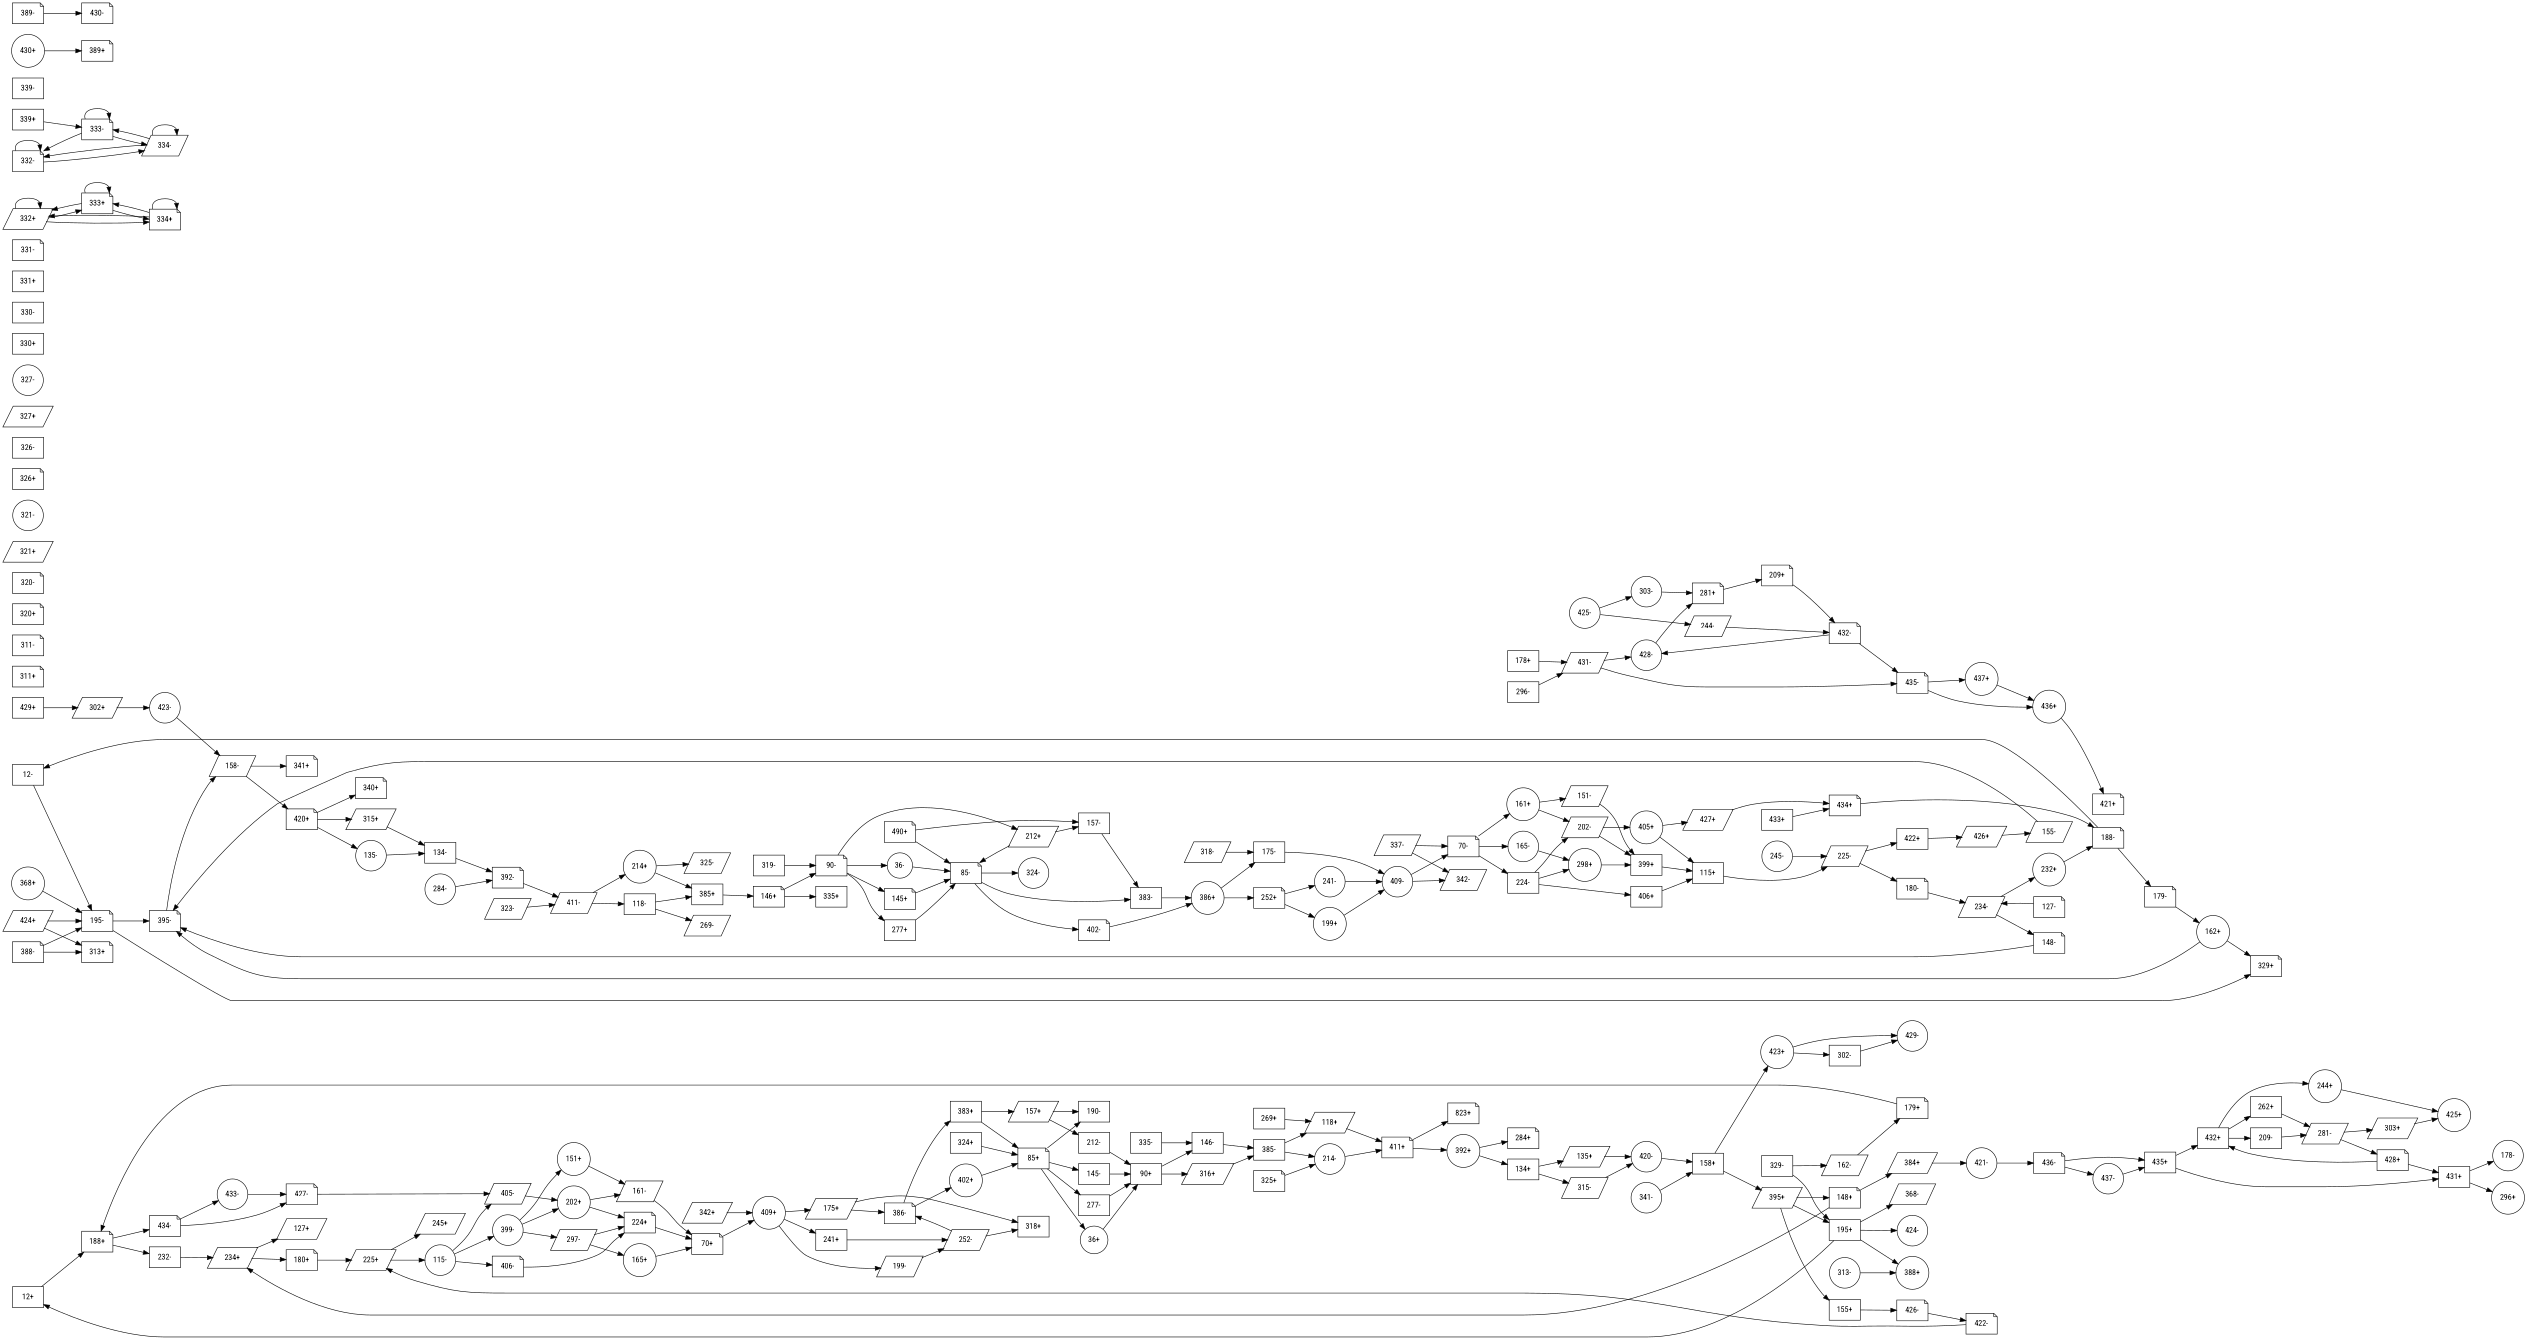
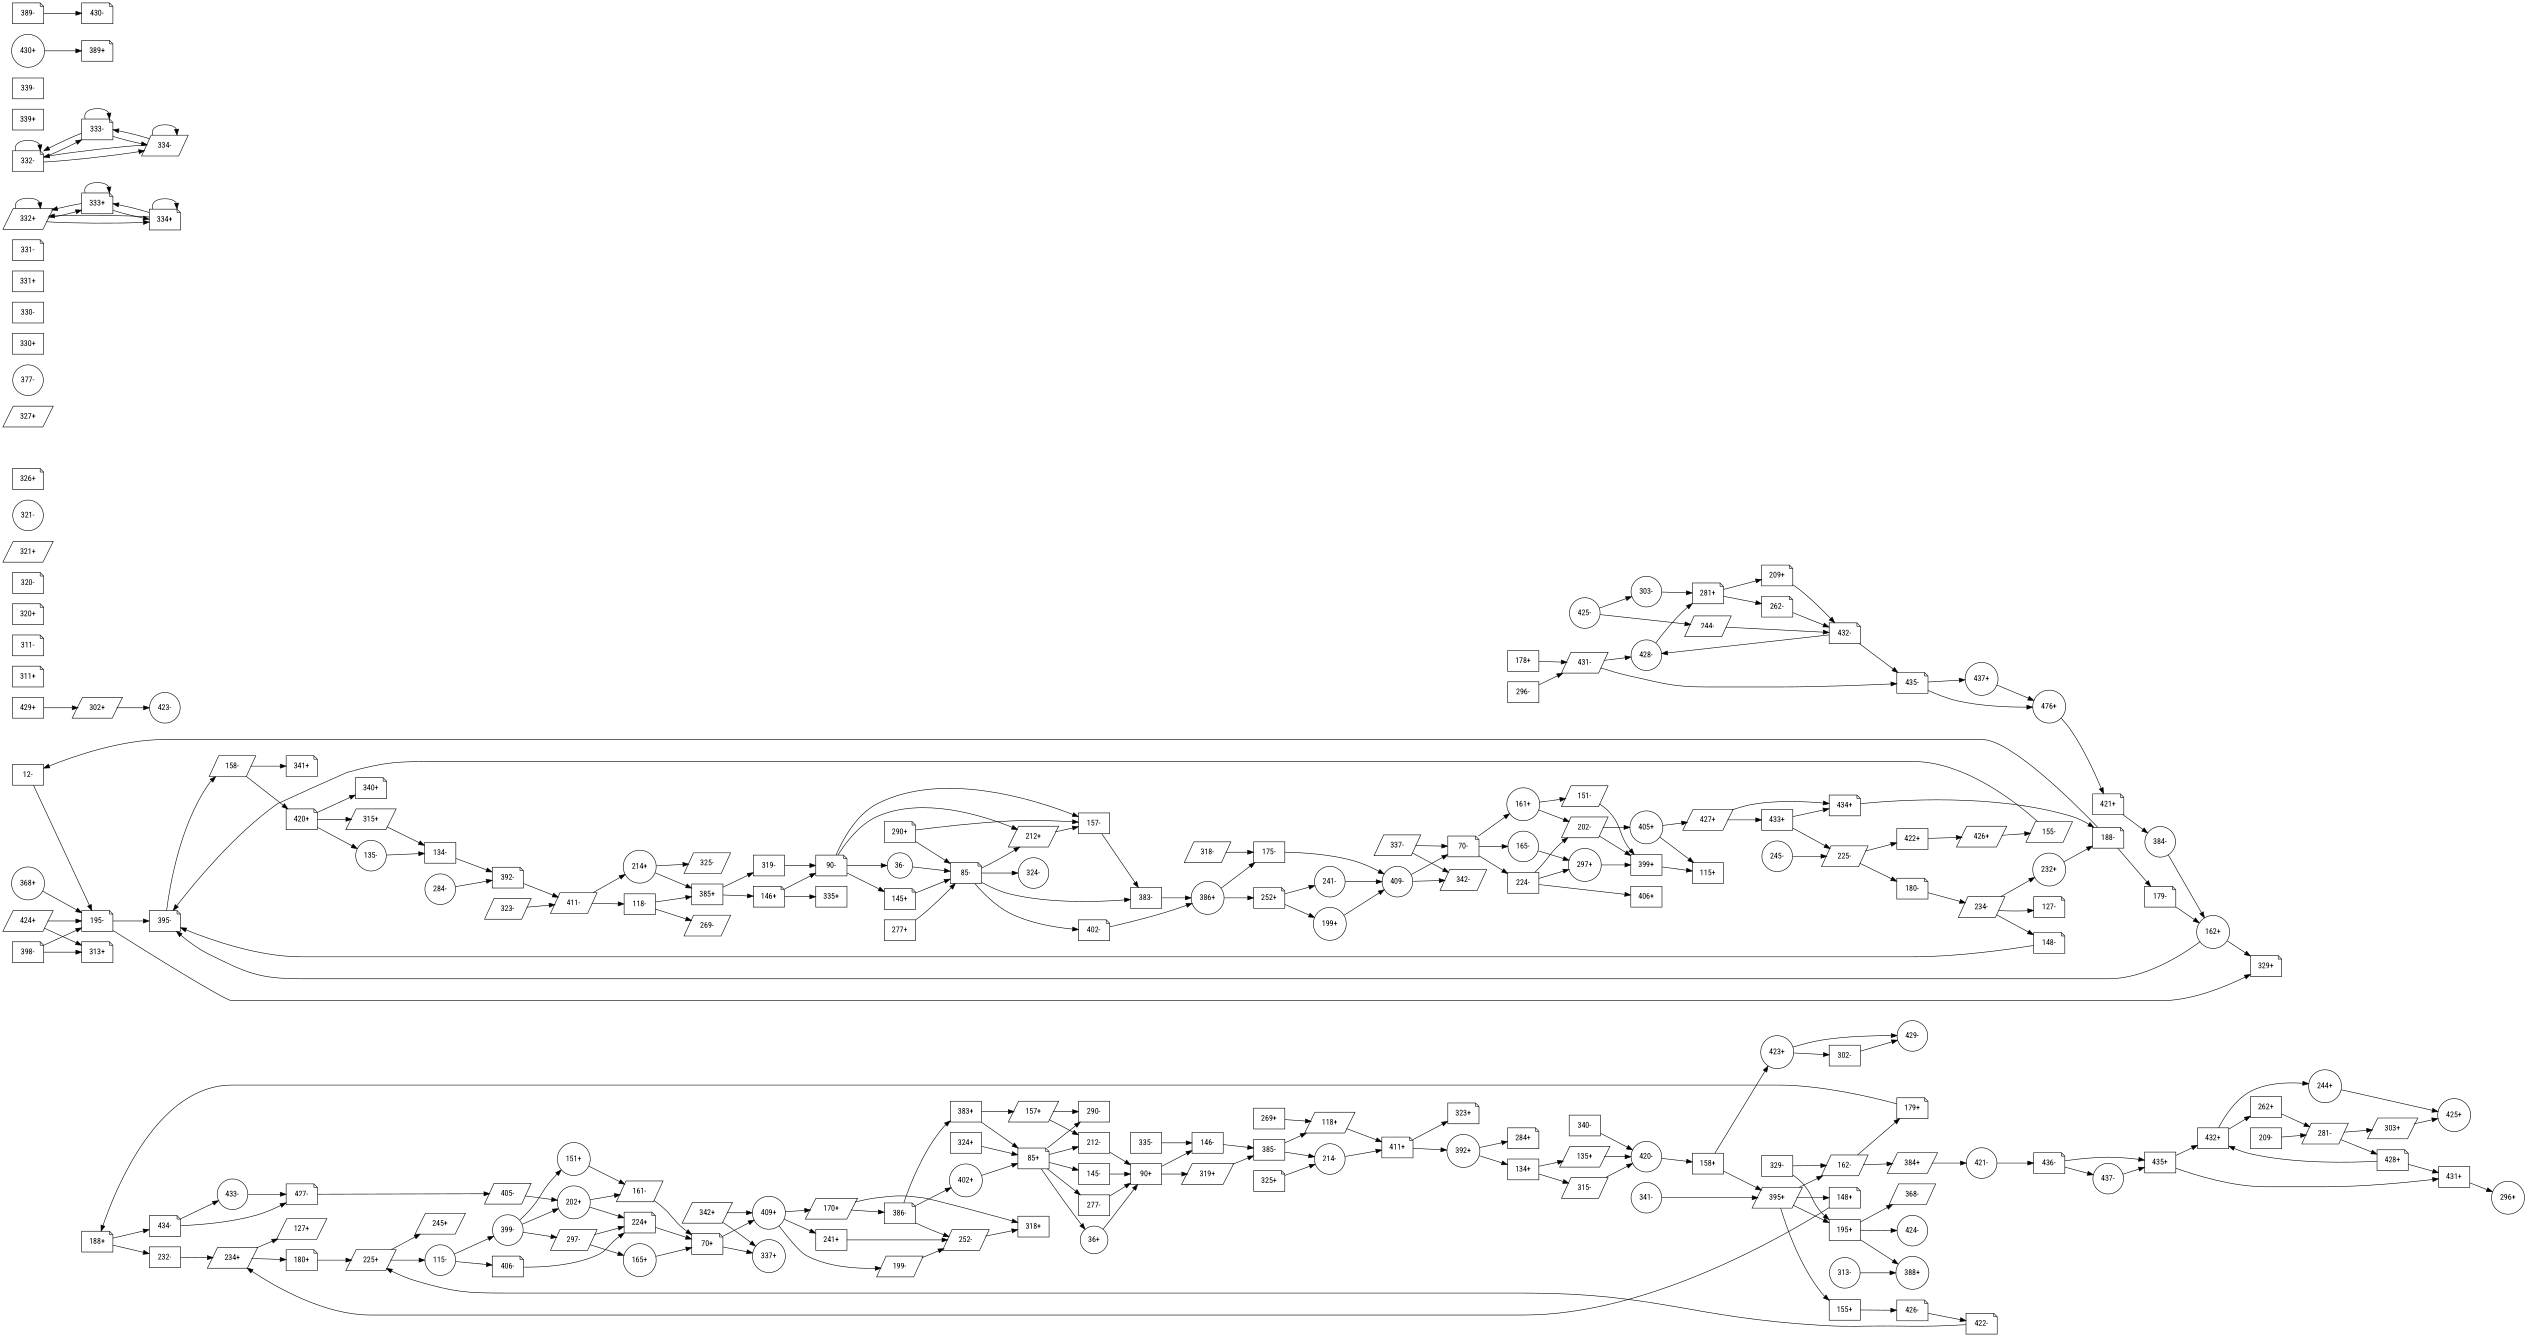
(60, 124) -> (60, 150)
(28, 380) -> (28, 380)
(28, 448) -> none
none -> (1777, 607)
(2049, 707) -> (2049, 707)
(196, 735) -> none
none -> (1741, 820)
(900, 832) -> (900, 832)
none -> (2160, 842)
(997, 852) -> (998, 860)
(1585, 865) -> (1585, 865)
(1773, 880) -> (1809, 837)
none -> (735, 881)
(1674, 886) -> none
(865, 894) -> (942, 789)
(2020, 903) -> (2013, 911)
(28, 952) -> (28, 952)
(1094, 1112) -> (1094, 1112)
(1463, 1113) -> (1463, 1113)
none -> (1585, 1126)
(2237, 1138) -> none
none -> (1061, 1151)
(2508, 1156) -> none
(1208, 1174) -> (1208, 1174)
(1674, 1183) -> (1707, 1198)
none -> (1808, 1183)
(1873, 1183) -> (1875, 1164)
(831, 1209) -> (831, 1209)
(937, 1224) -> (929, 1229)
(471, 1230) -> none
none -> (769, 1256)
(28, 1297) -> none
